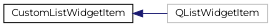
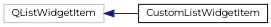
(155, 13) -> (126, 13)
